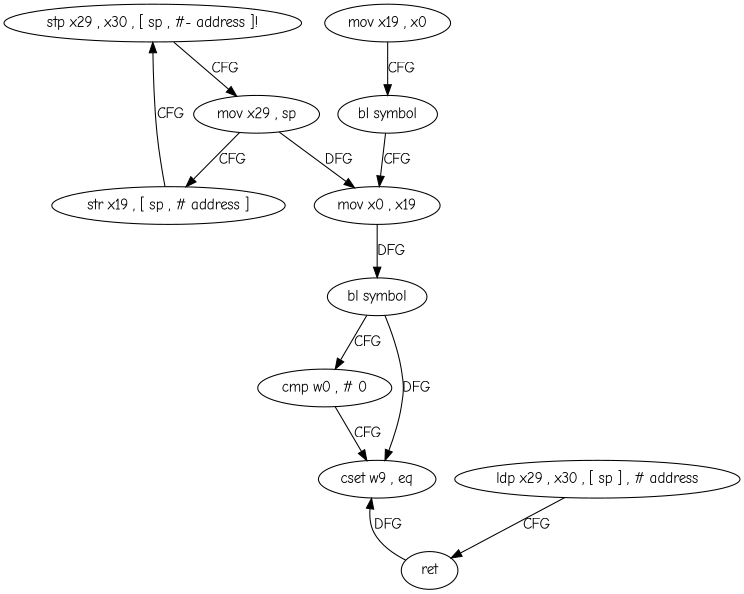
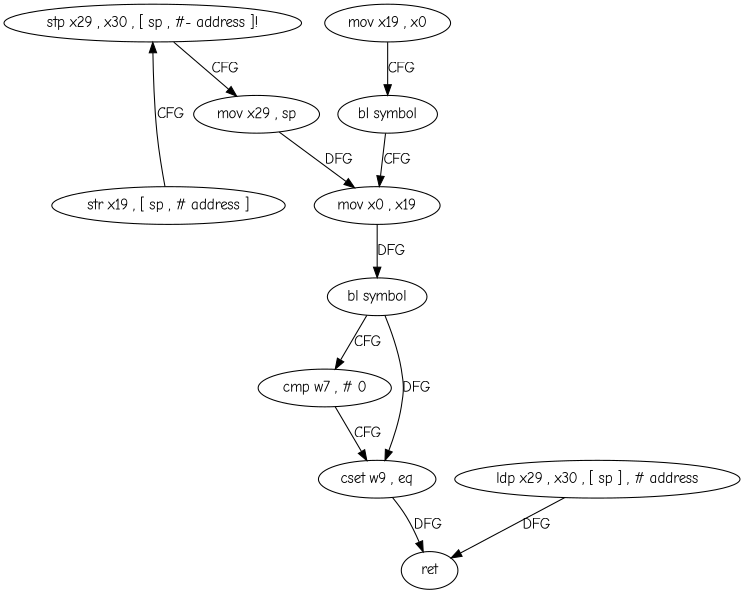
(217, 156) -> none
(325, 388) -> (325, 388)
(537, 525) -> (537, 525)
(379, 540) -> (408, 519)
